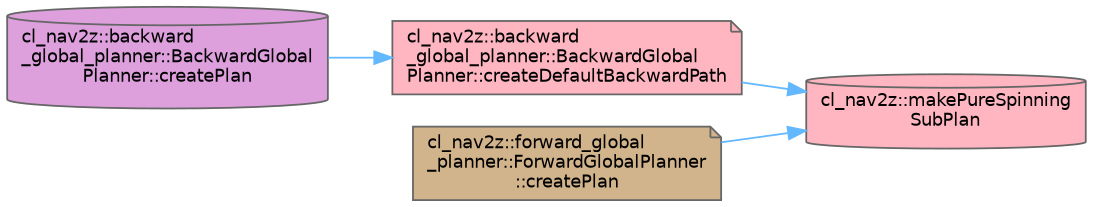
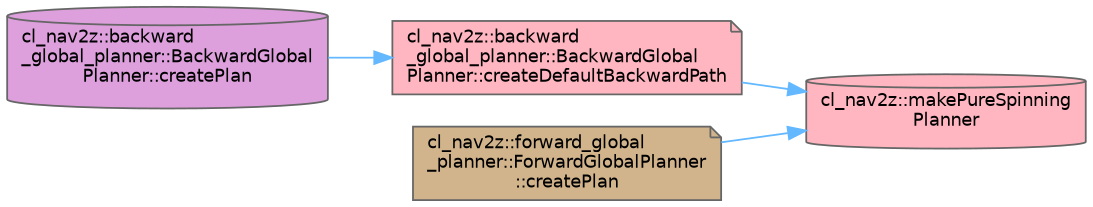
(946, 111) -> (946, 111)
